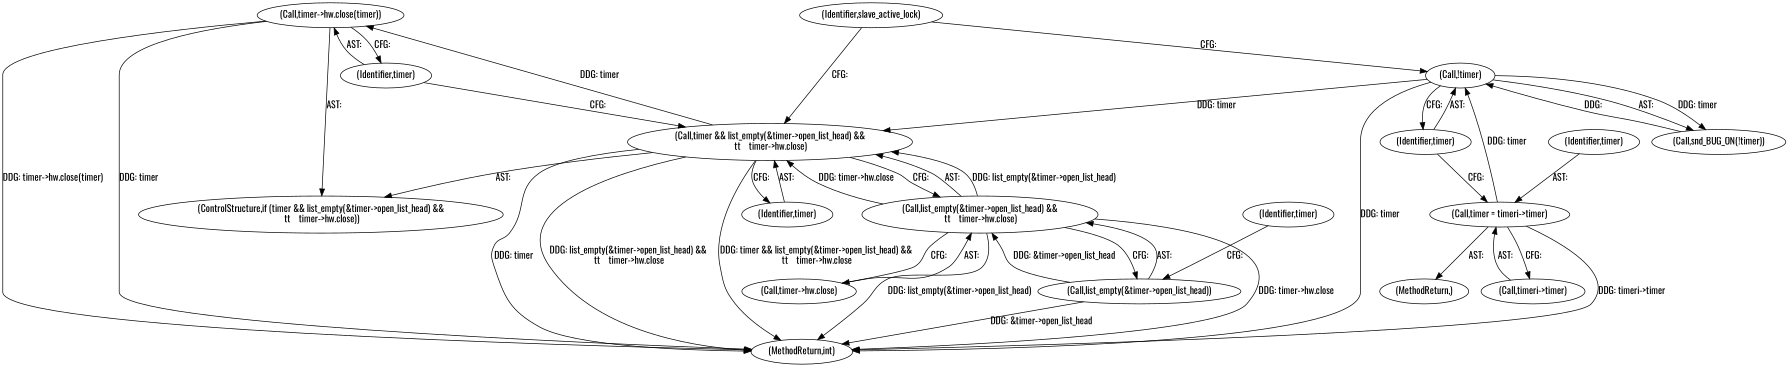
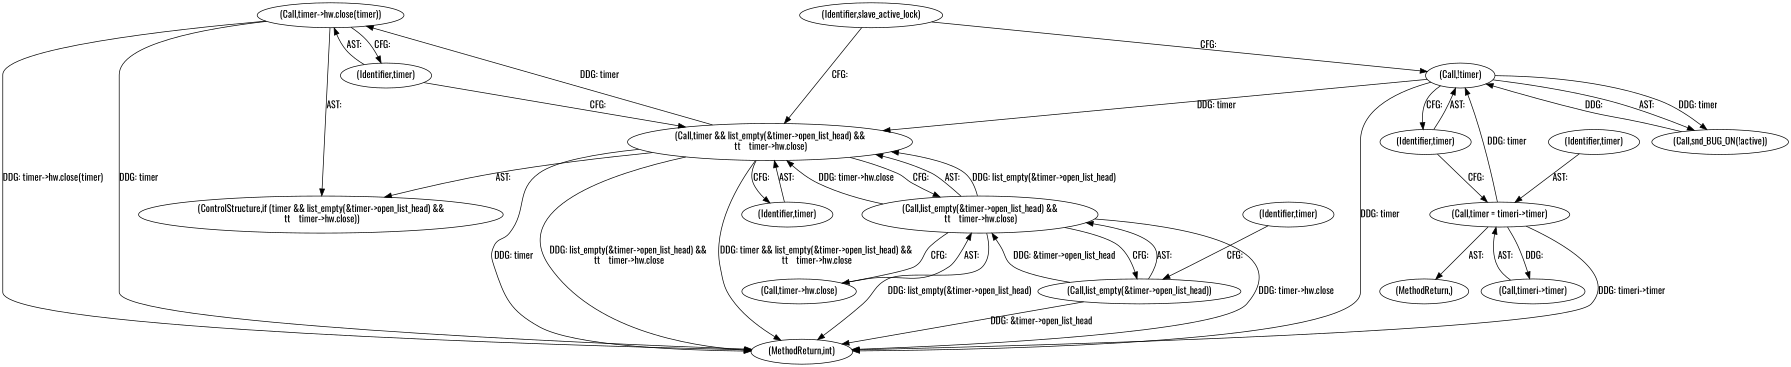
(1719, 142) -> (1720, 142)
(1535, 256) -> (1535, 256)
